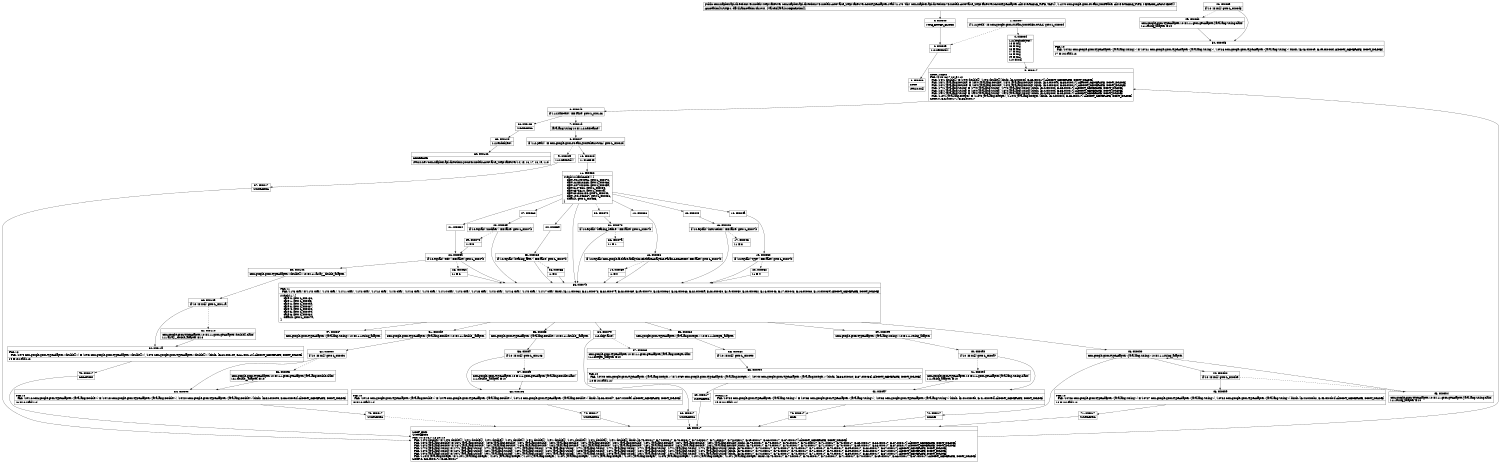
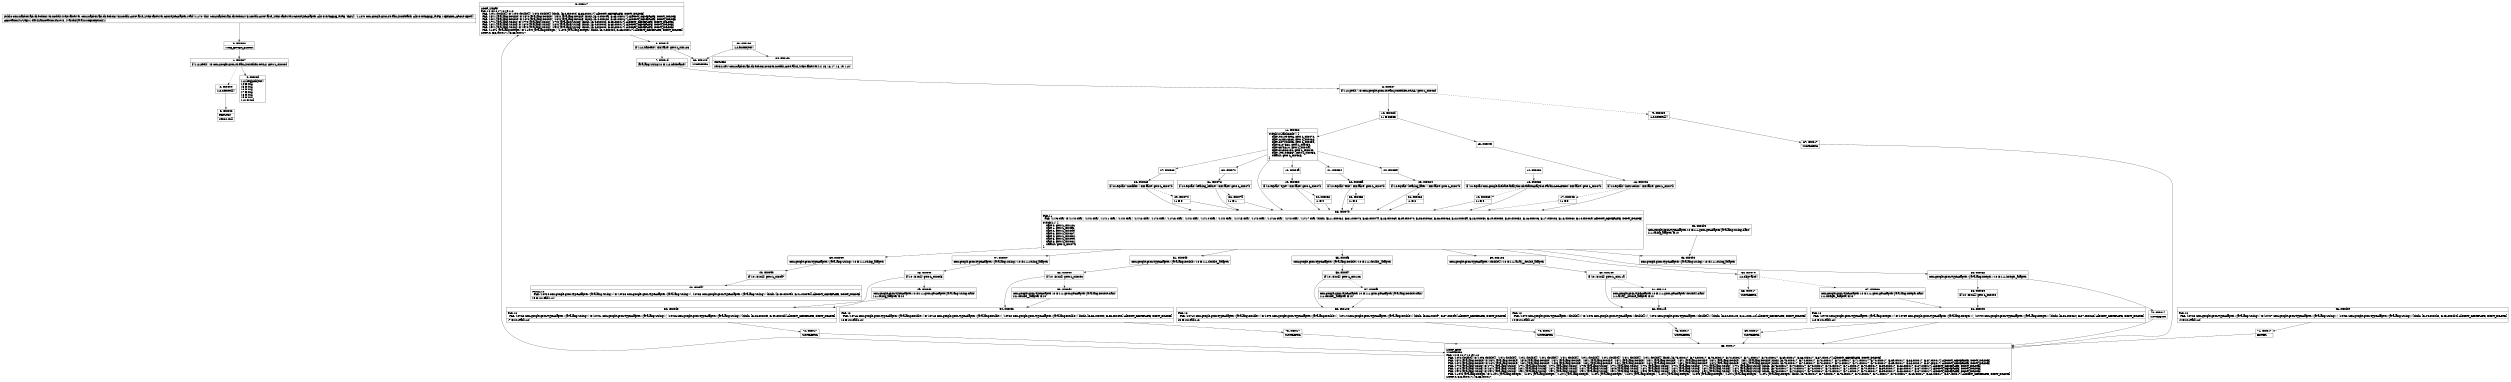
(940, 35) -> (239, 53)
(1025, 65) -> none
(914, 85) -> (225, 115)
(514, 134) -> (720, 53)
(420, 158) -> (720, 63)
(587, 161) -> (1388, 117)
(647, 202) -> (1436, 130)
(622, 205) -> none
none -> (1524, 205)
(597, 206) -> (1252, 161)
none -> (1258, 206)
(465, 249) -> (1213, 205)
(384, 264) -> (1459, 252)
none -> (963, 267)
none -> (1919, 303)
(978, 376) -> none
(1220, 376) -> none
(86, 378) -> (1682, 335)
(1040, 407) -> (763, 327)
(827, 409) -> (2090, 290)
(793, 418) -> (2158, 317)
(931, 418) -> (810, 335)
(1088, 418) -> (2262, 335)
(439, 421) -> (1379, 339)
(689, 422) -> (1881, 333)
